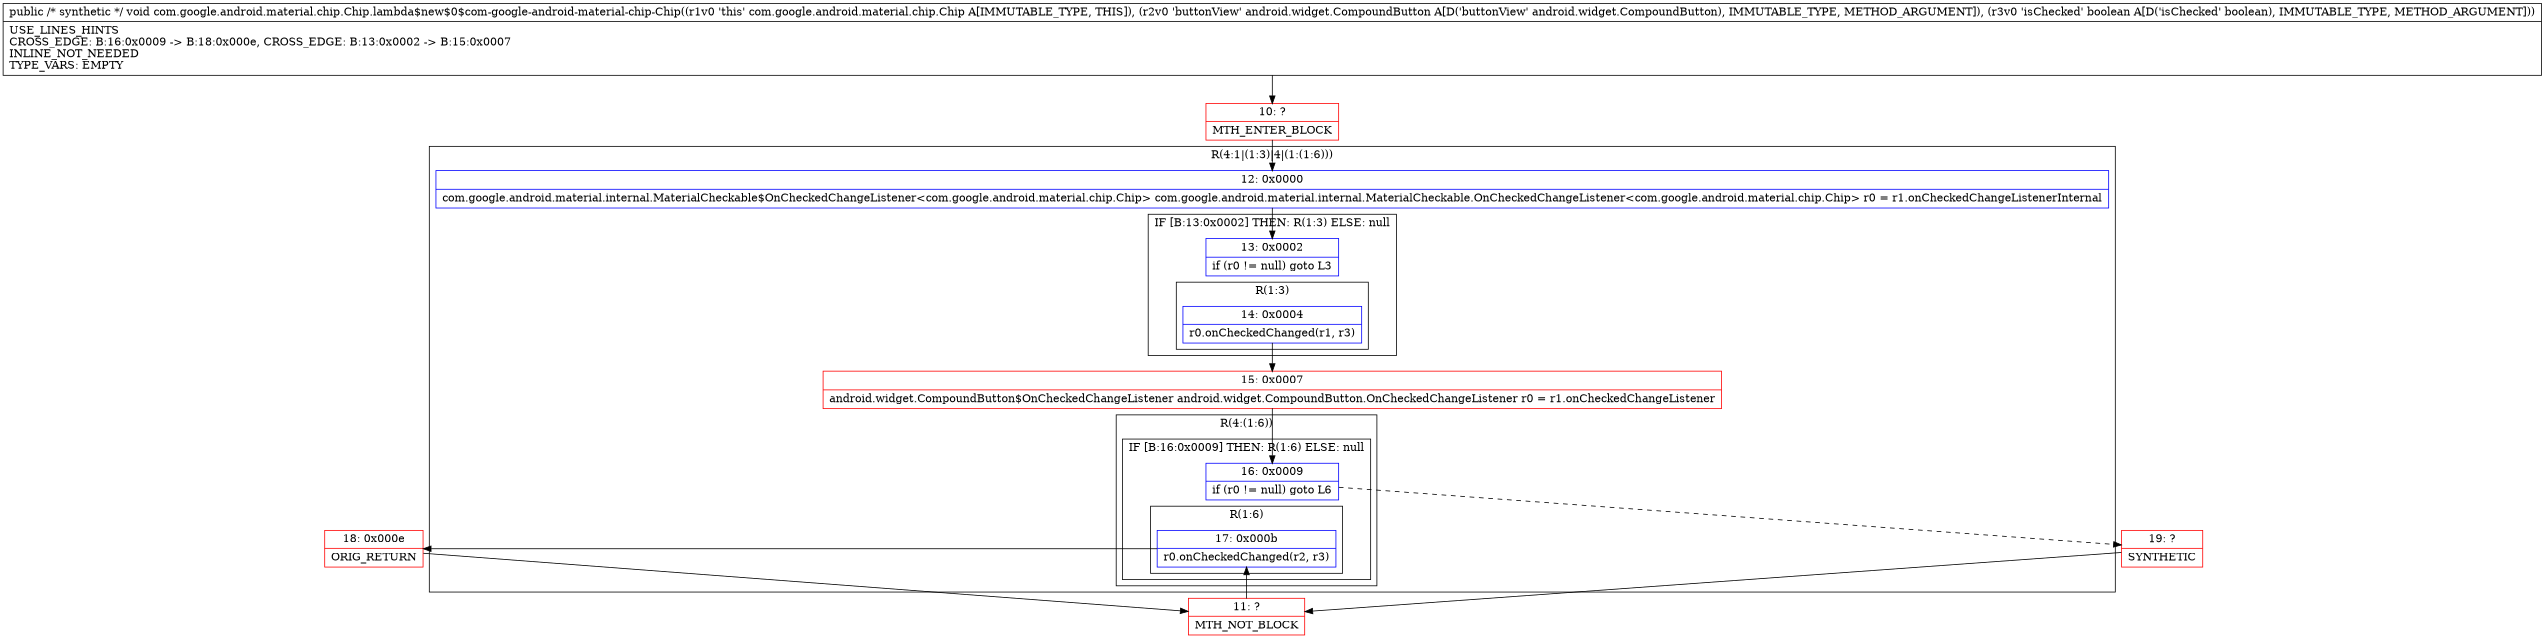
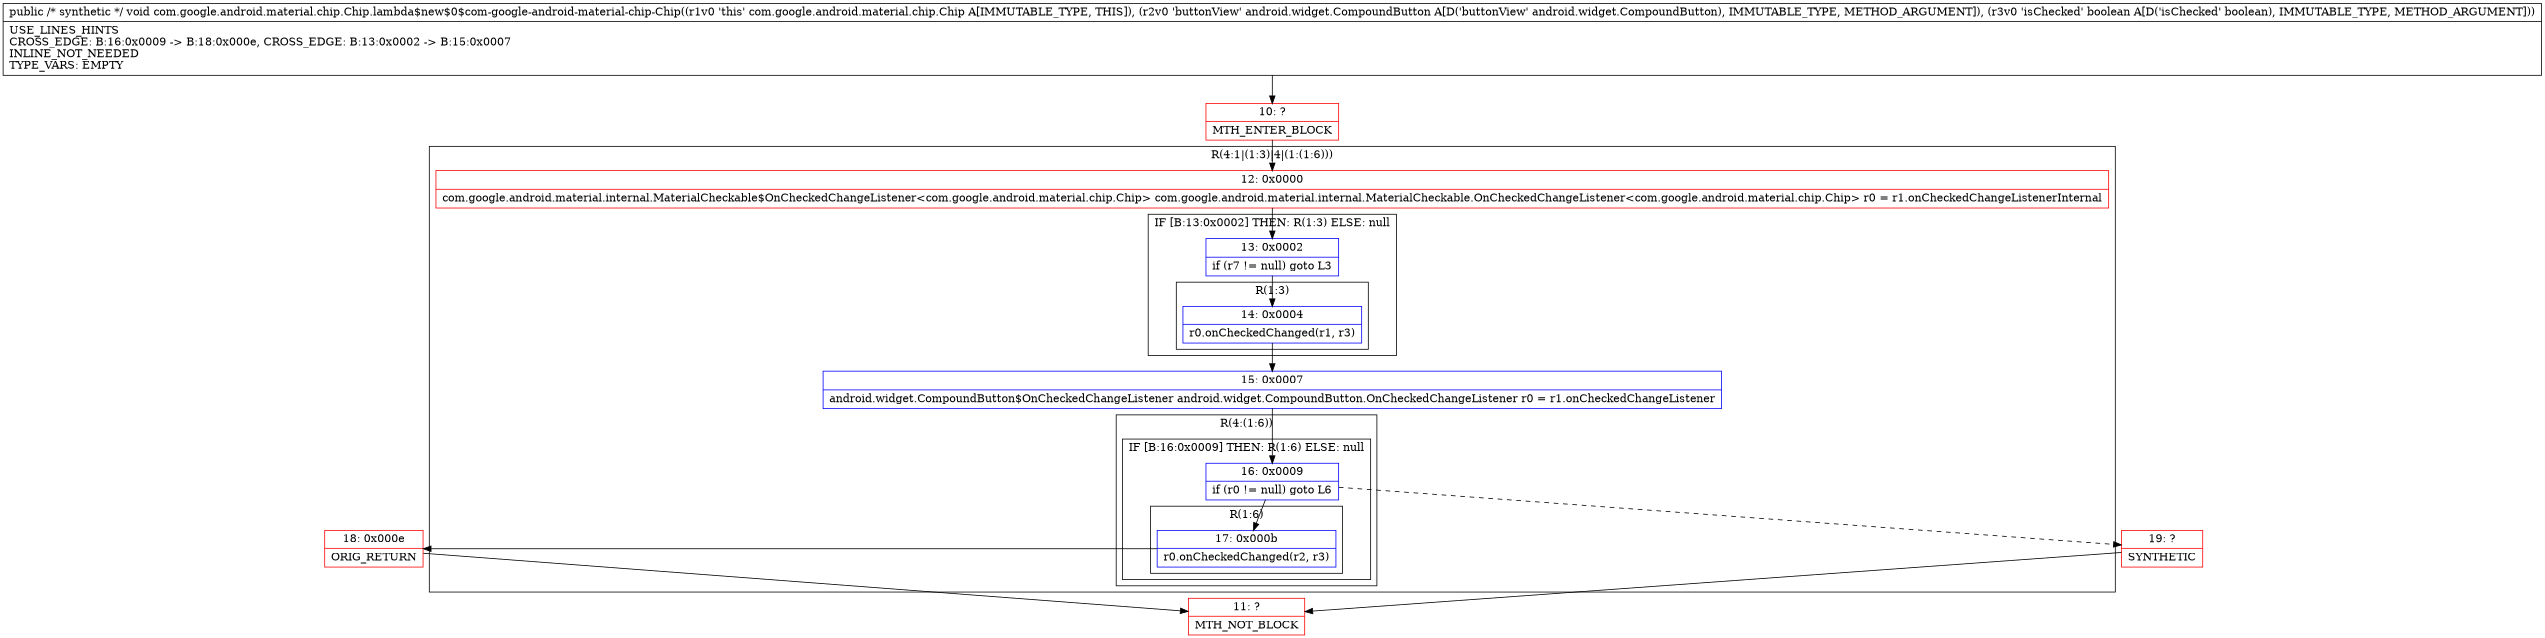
(1272, 189) -> (1272, 189)
(1272, 266) -> (1272, 266)
none -> (1272, 287)
(1272, 390) -> (1272, 390)
(1247, 587) -> (1261, 511)
